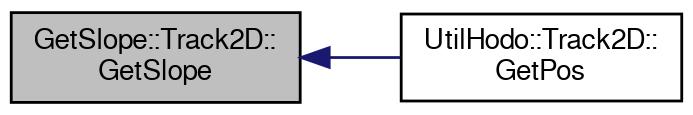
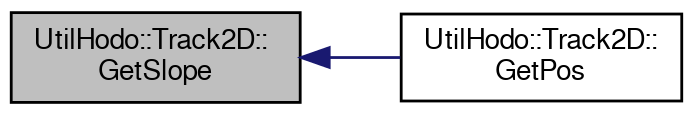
(156, 58) -> (156, 58)
